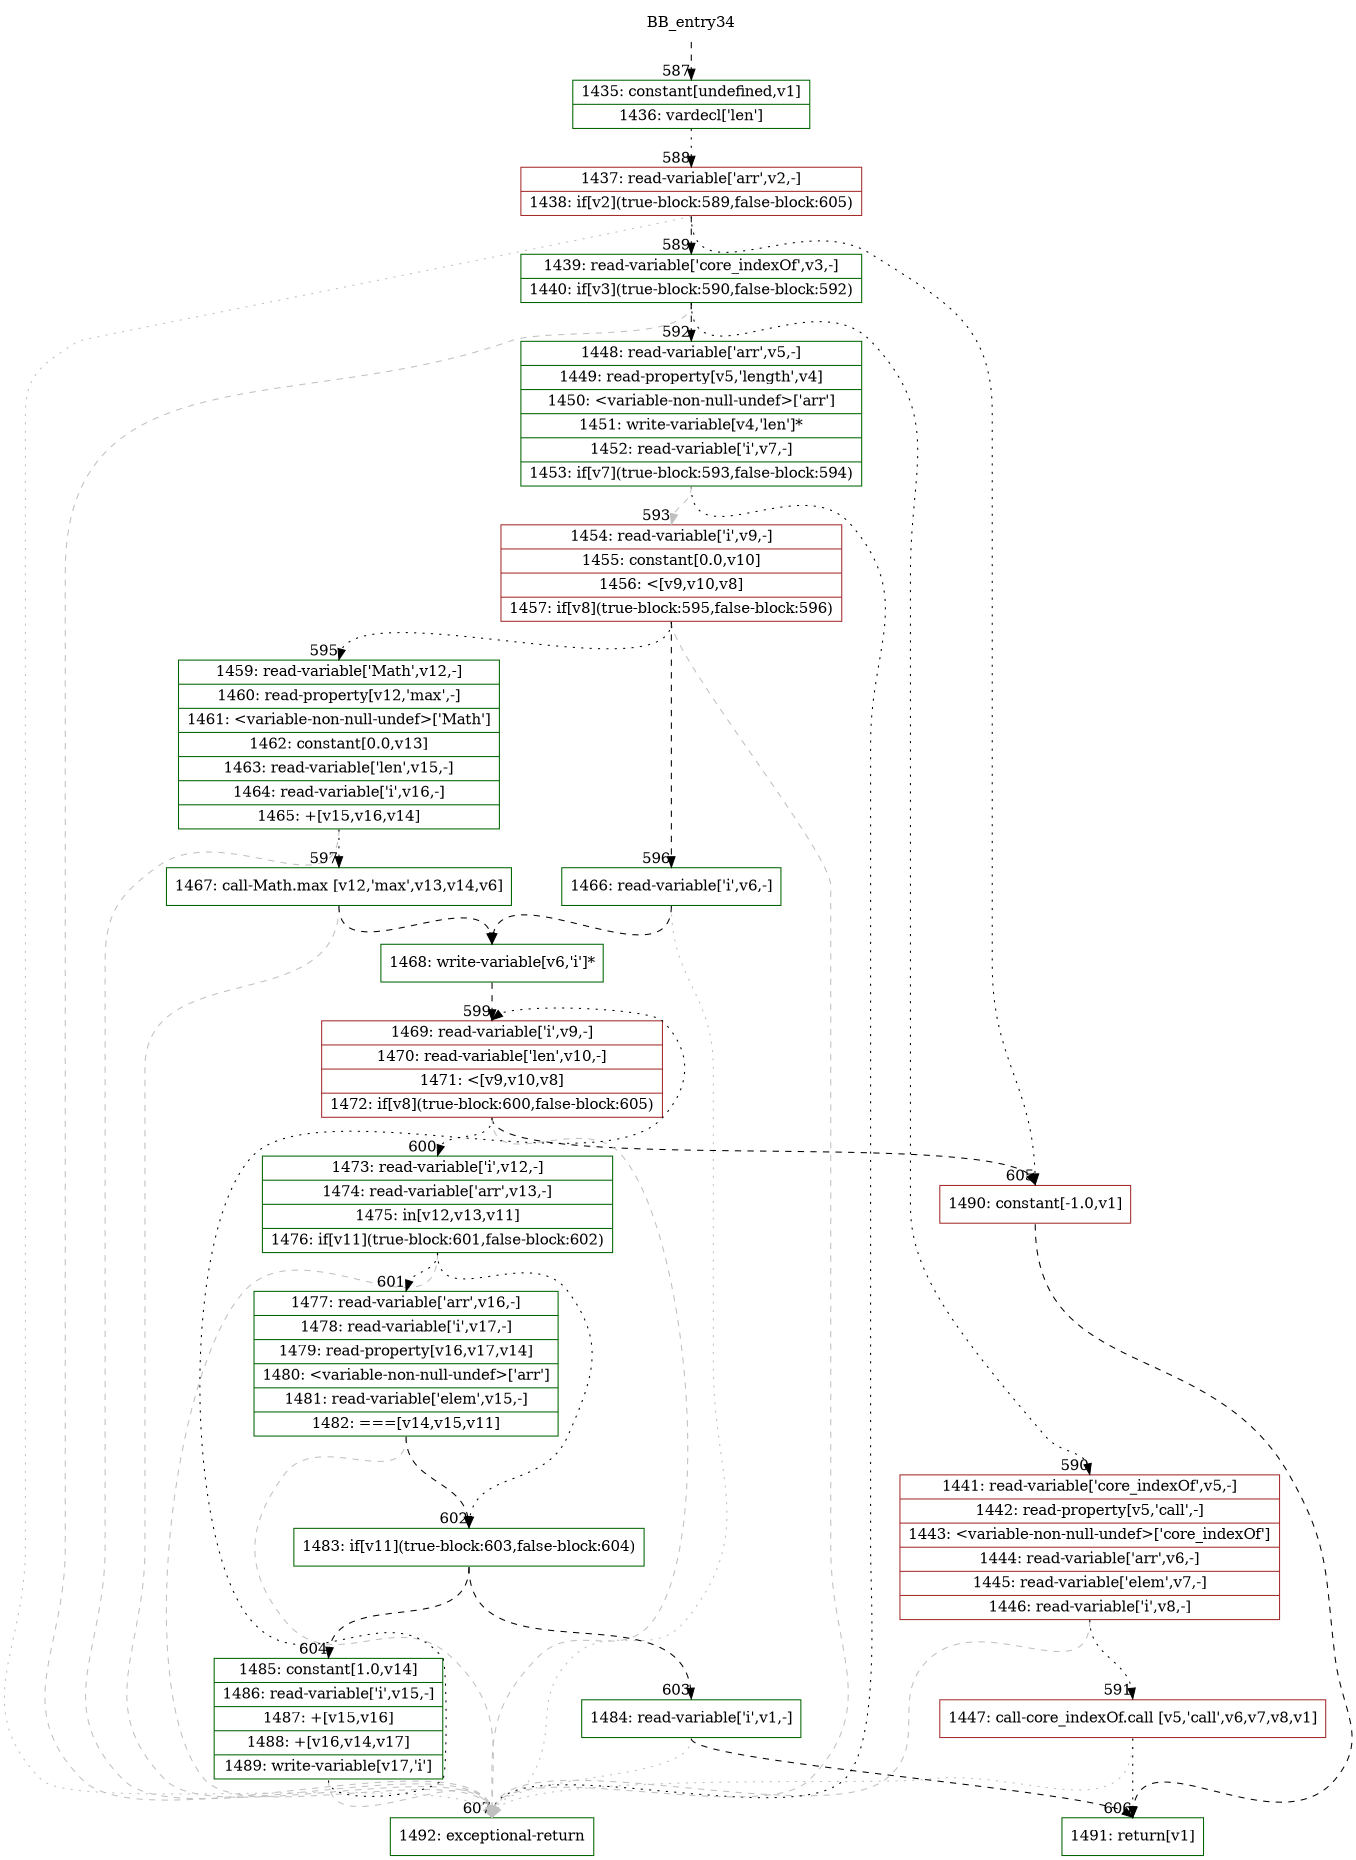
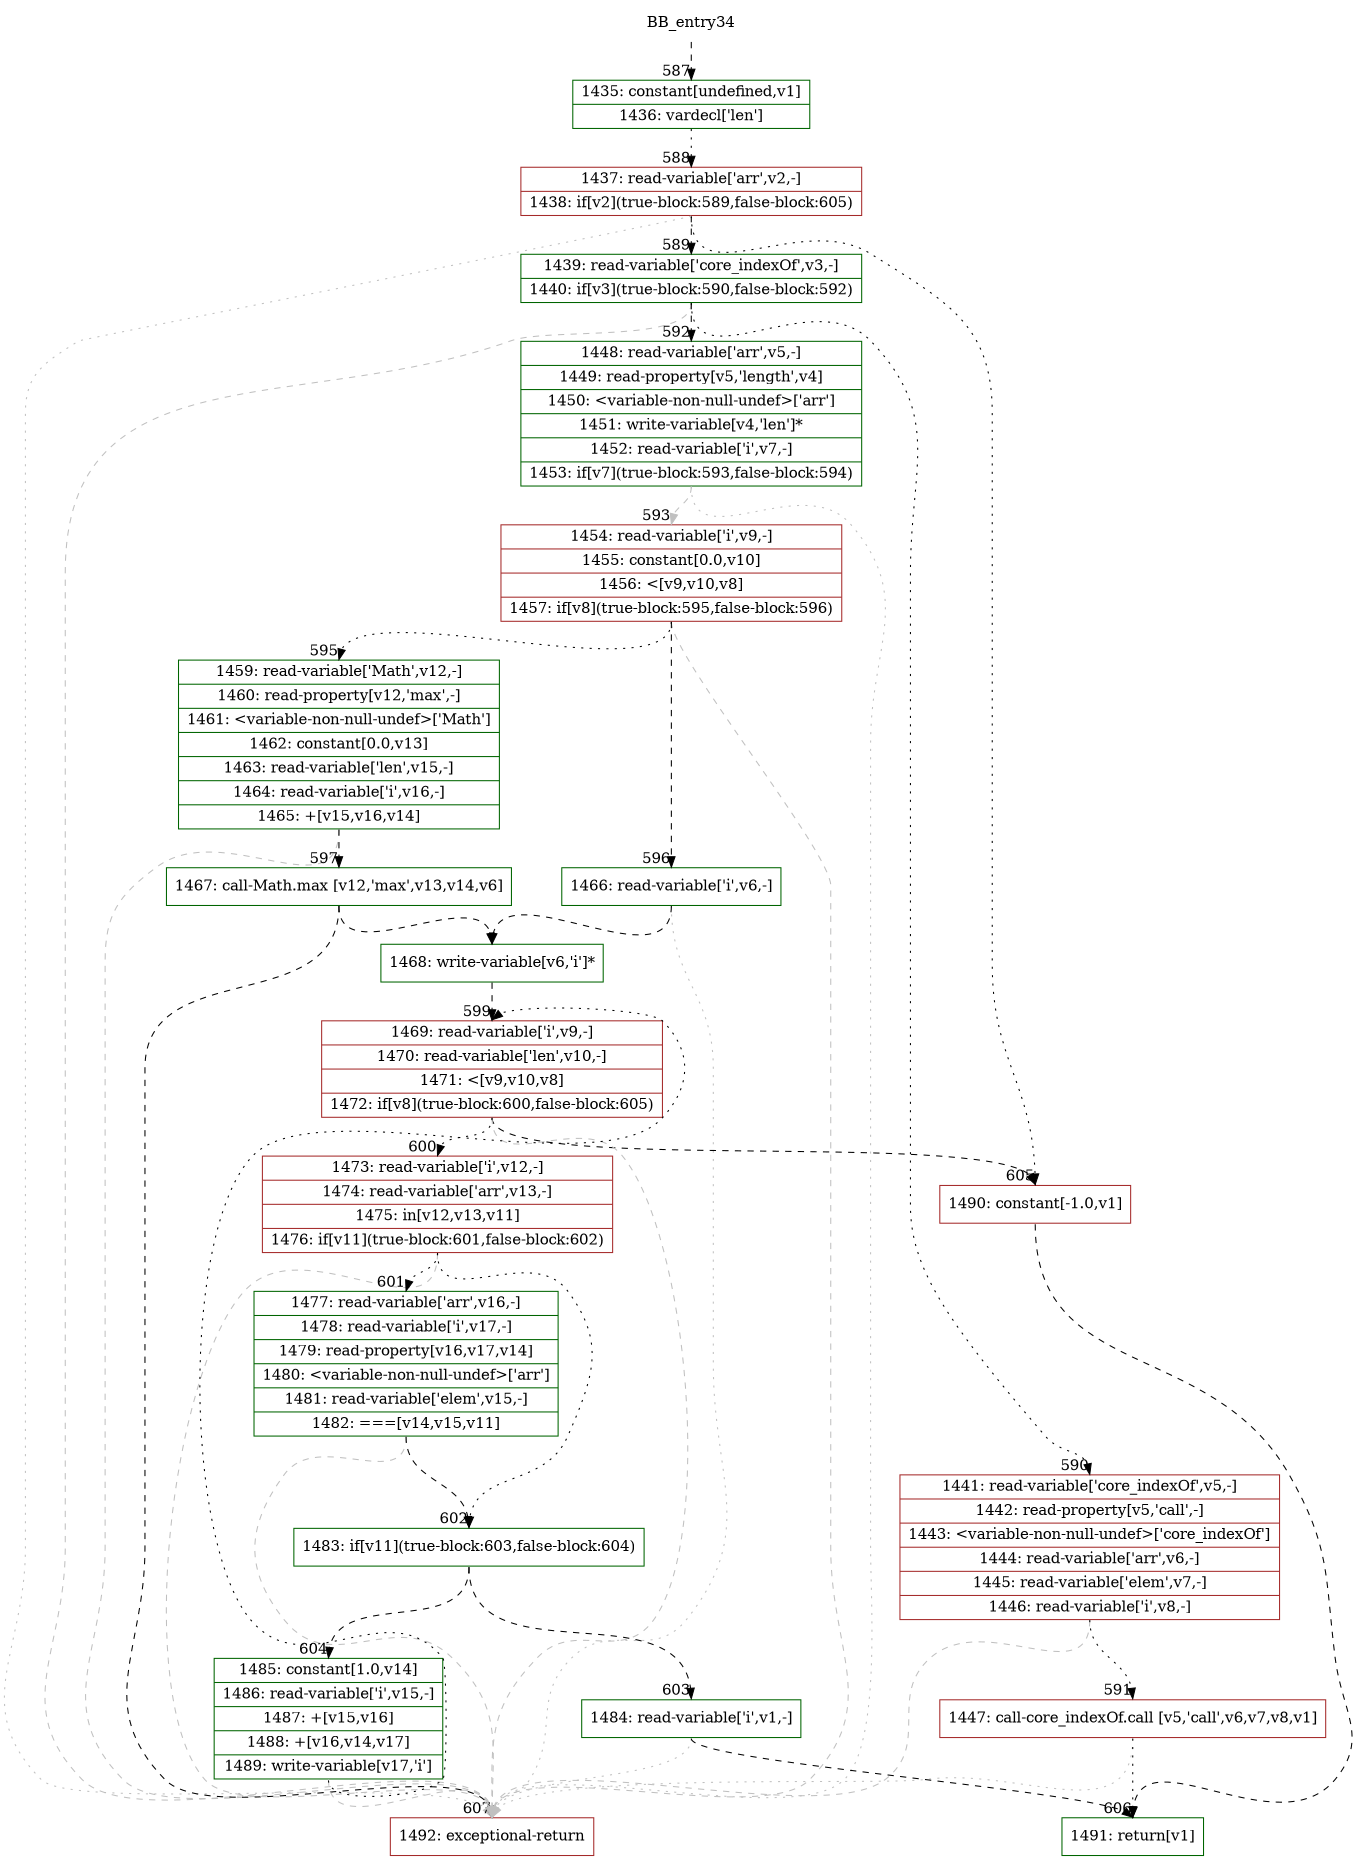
(339, 843) -> (339, 843)
(438, 1204) -> (438, 1204)
(871, 1238) -> (871, 1238)
(145, 1459) -> (145, 1459)
(492, 1837) -> (492, 1837)
